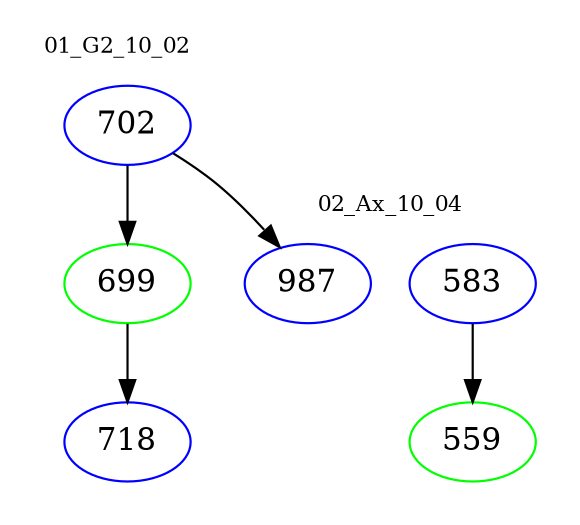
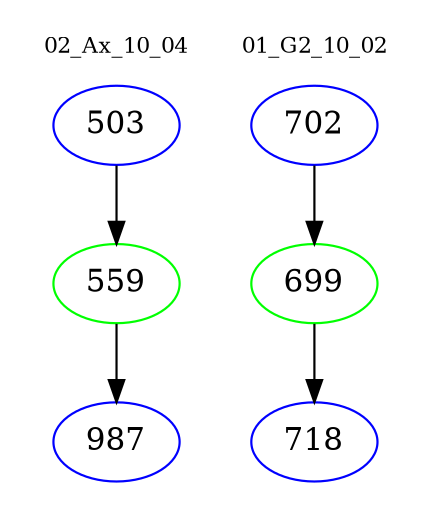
(241, 206) -> (117, 352)
(473, 284) -> (117, 125)
